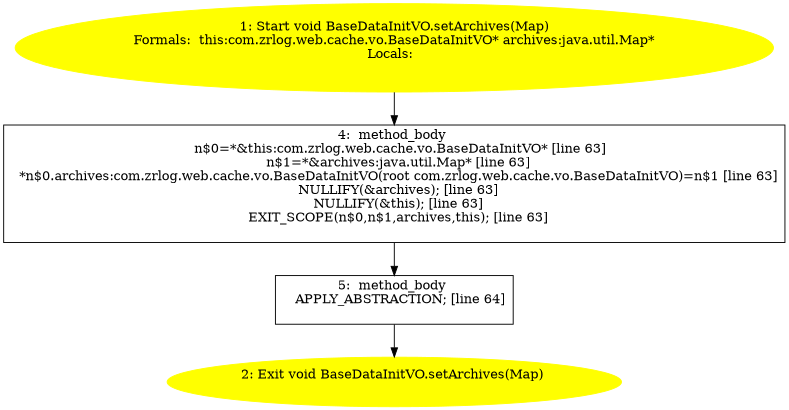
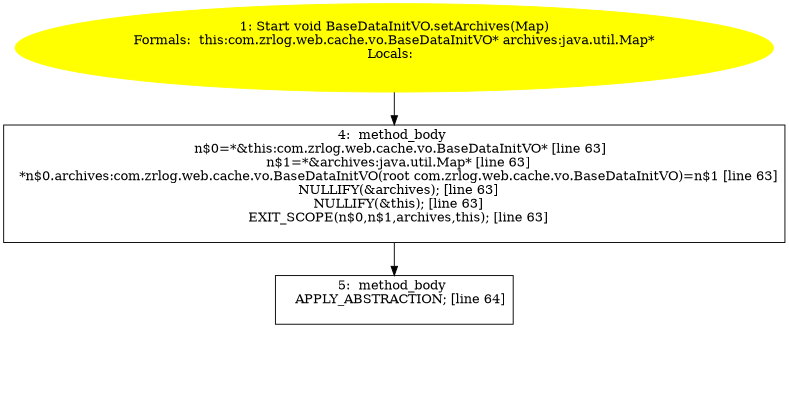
(394, 382) -> none
